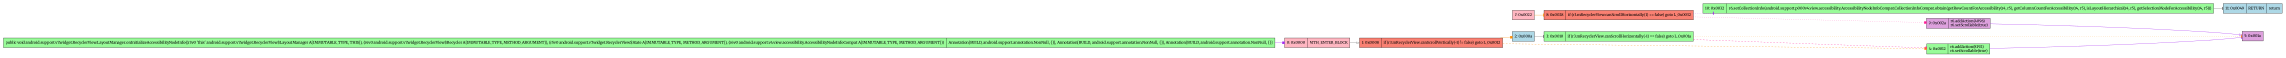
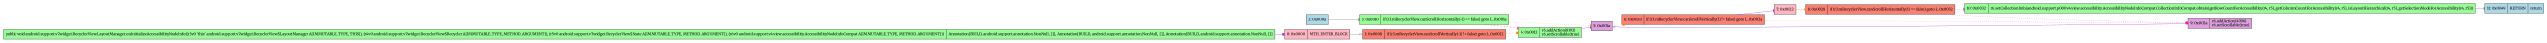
none -> (1693, 20)
(1505, 38) -> none
